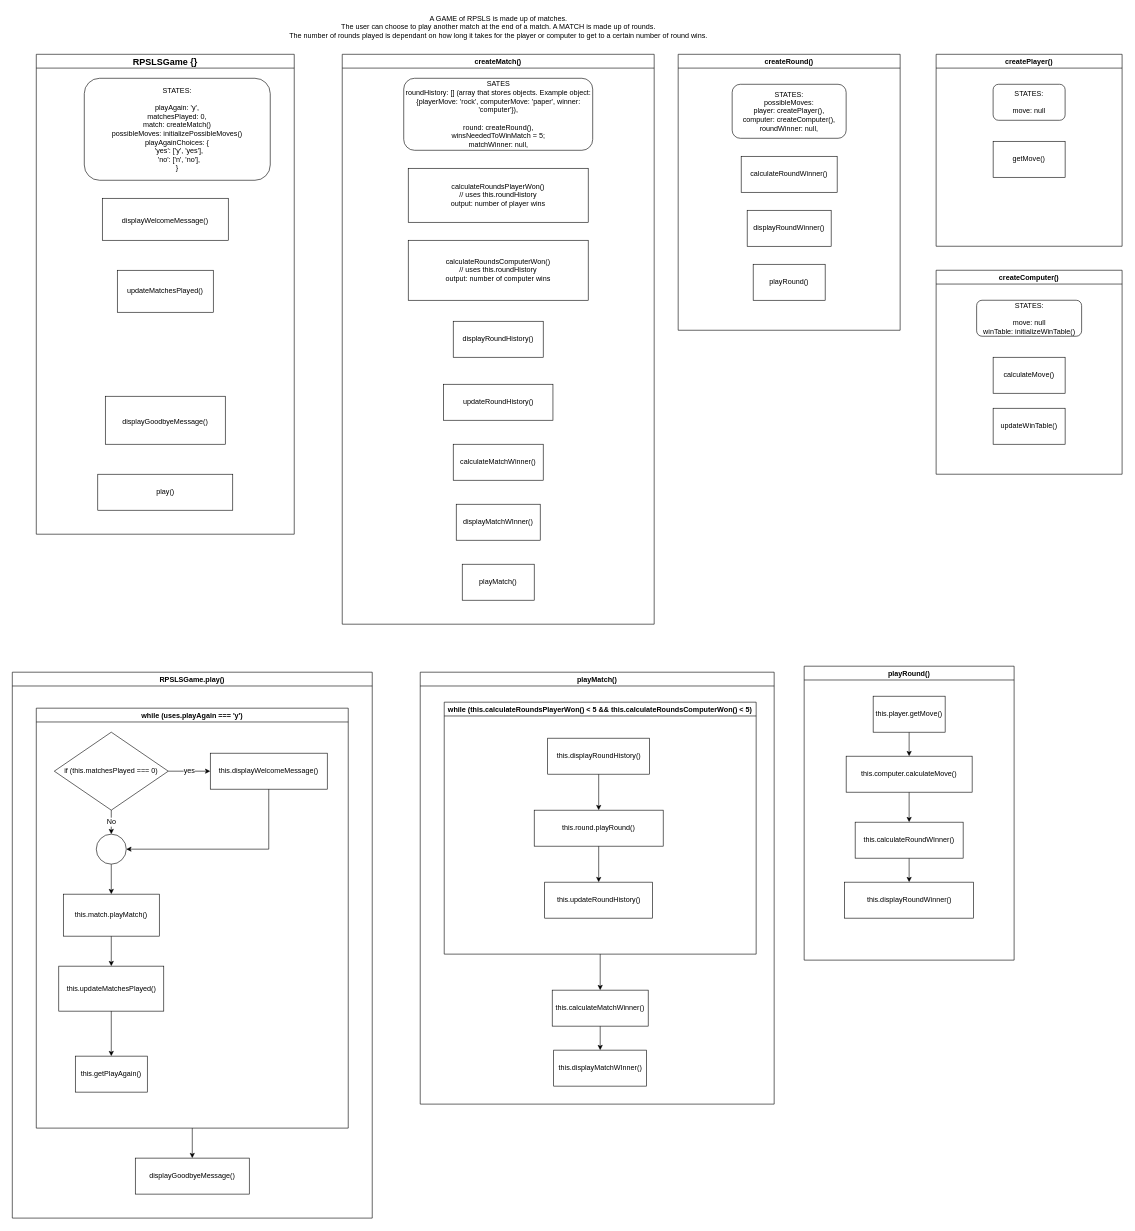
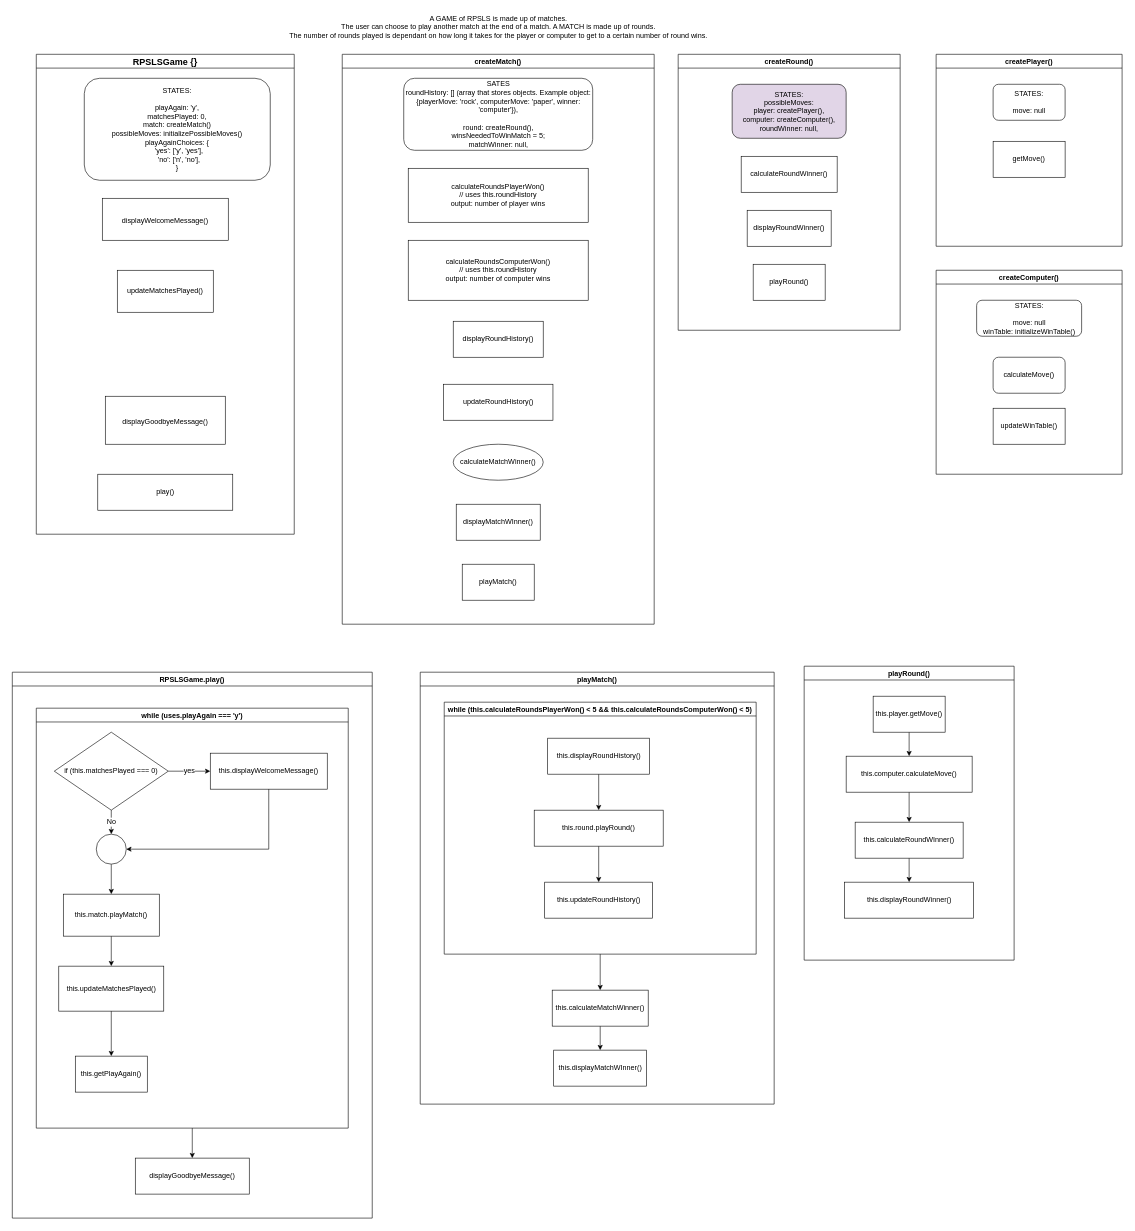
(789, 111) -> (789, 111)
(1029, 375) -> (1029, 375)
(498, 462) -> (498, 462)
